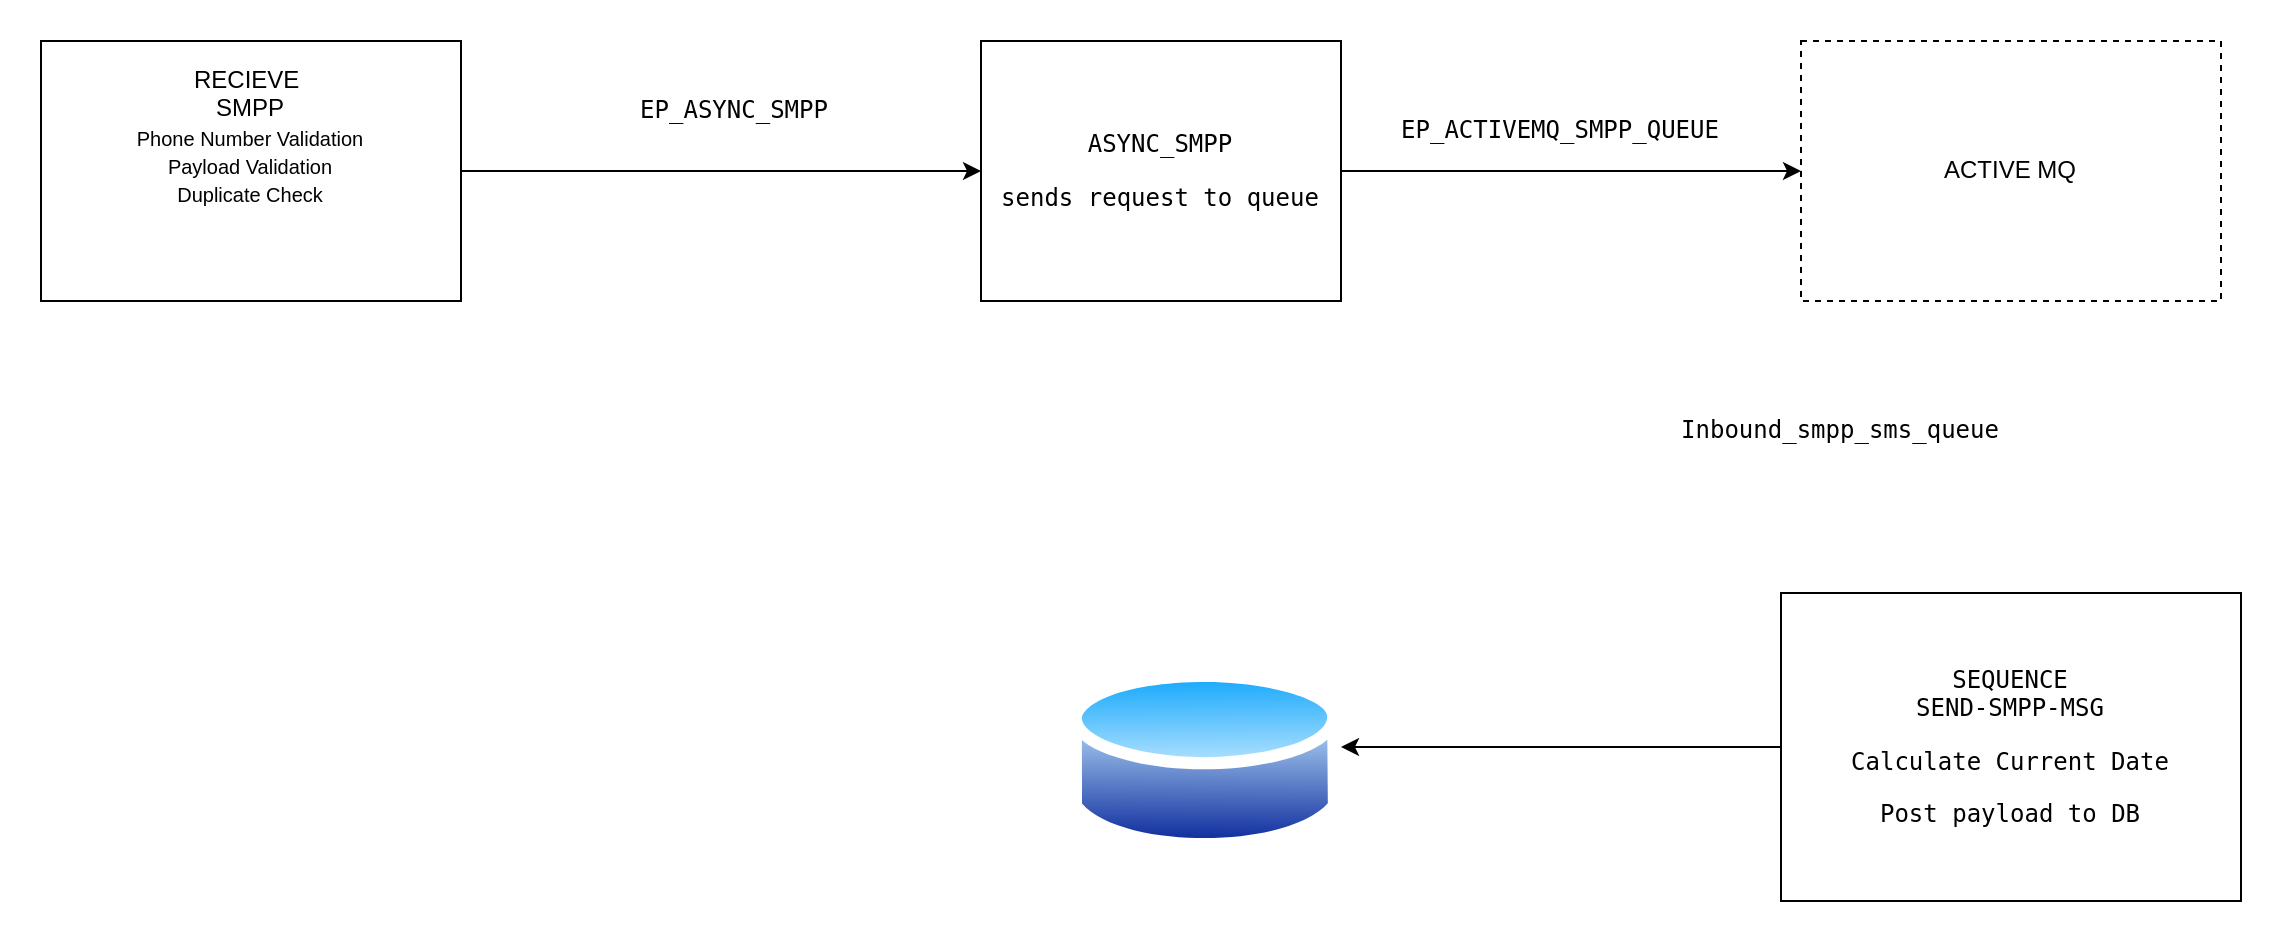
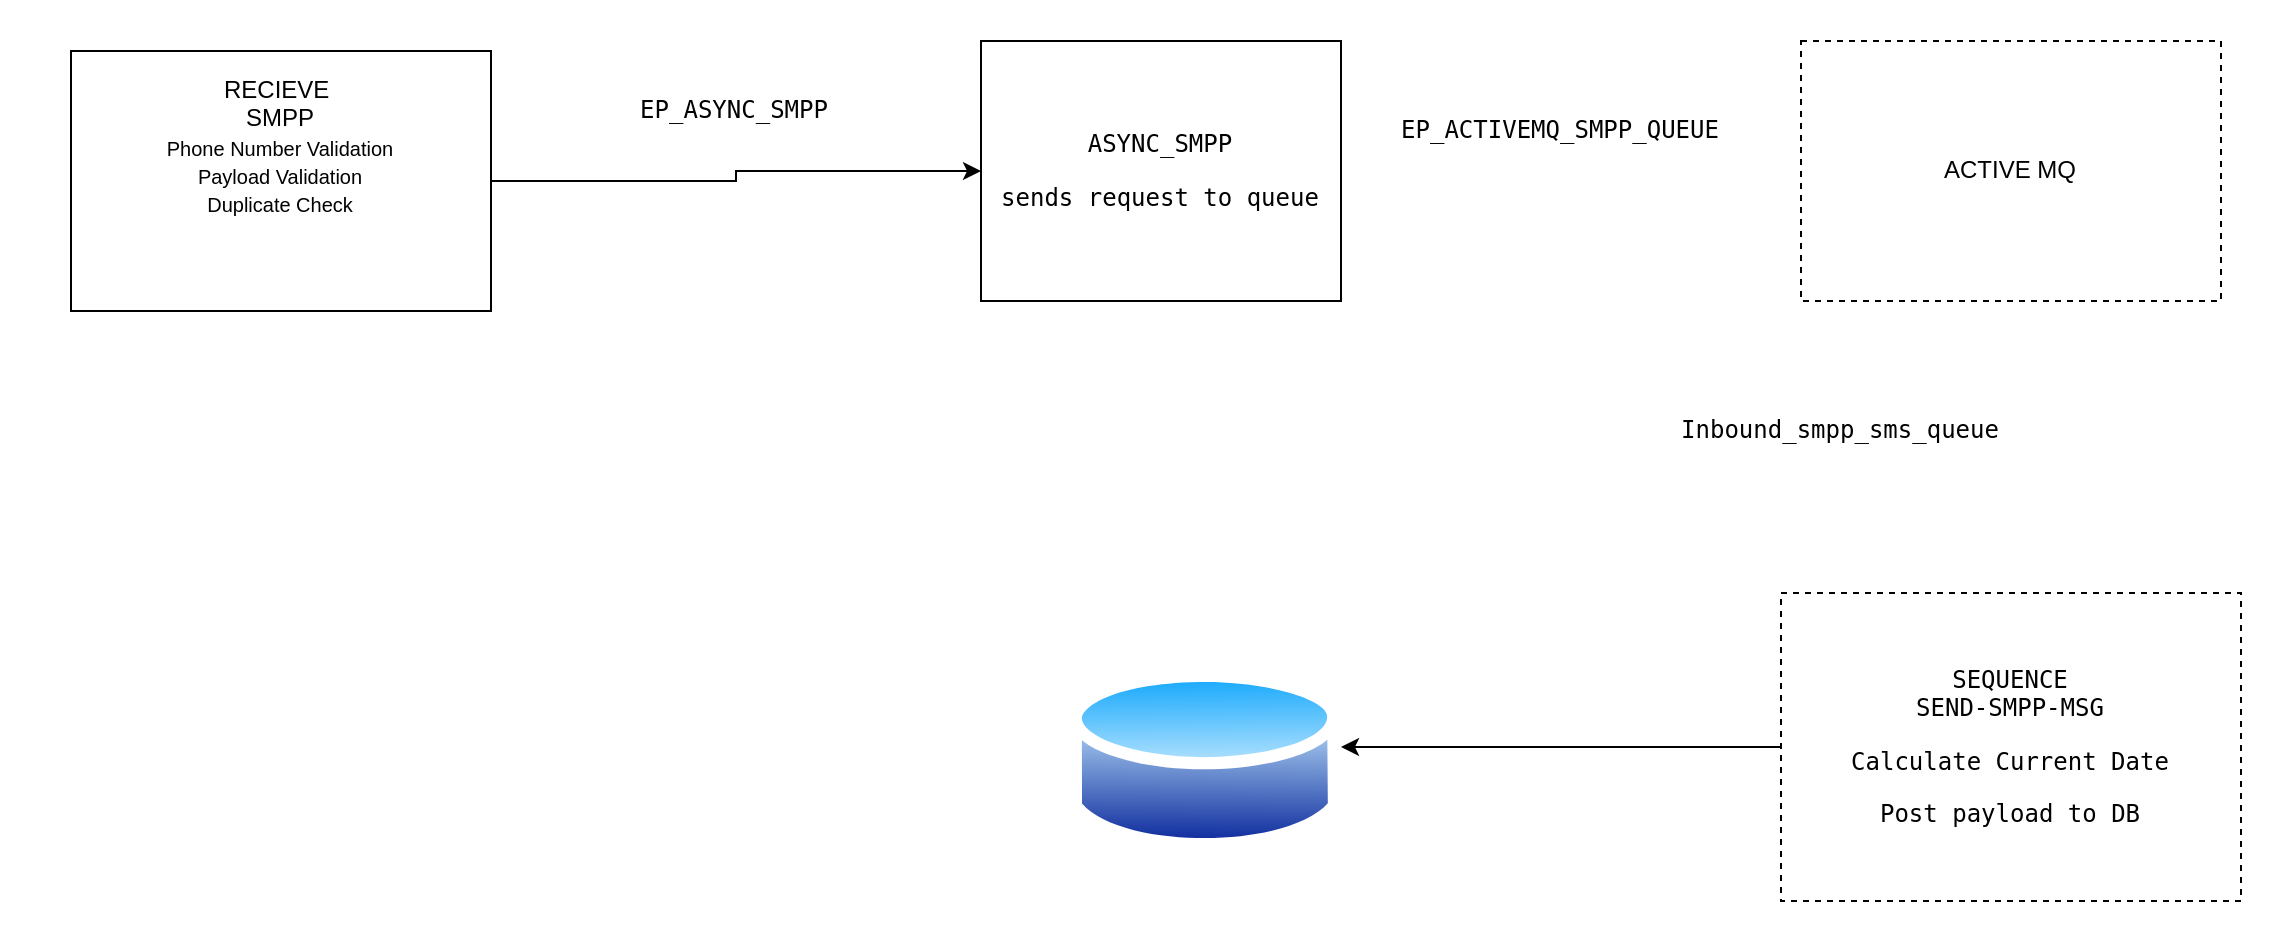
(251, 171) -> (281, 181)
(1564, 171) -> none
(2011, 747) -> (2011, 747)
